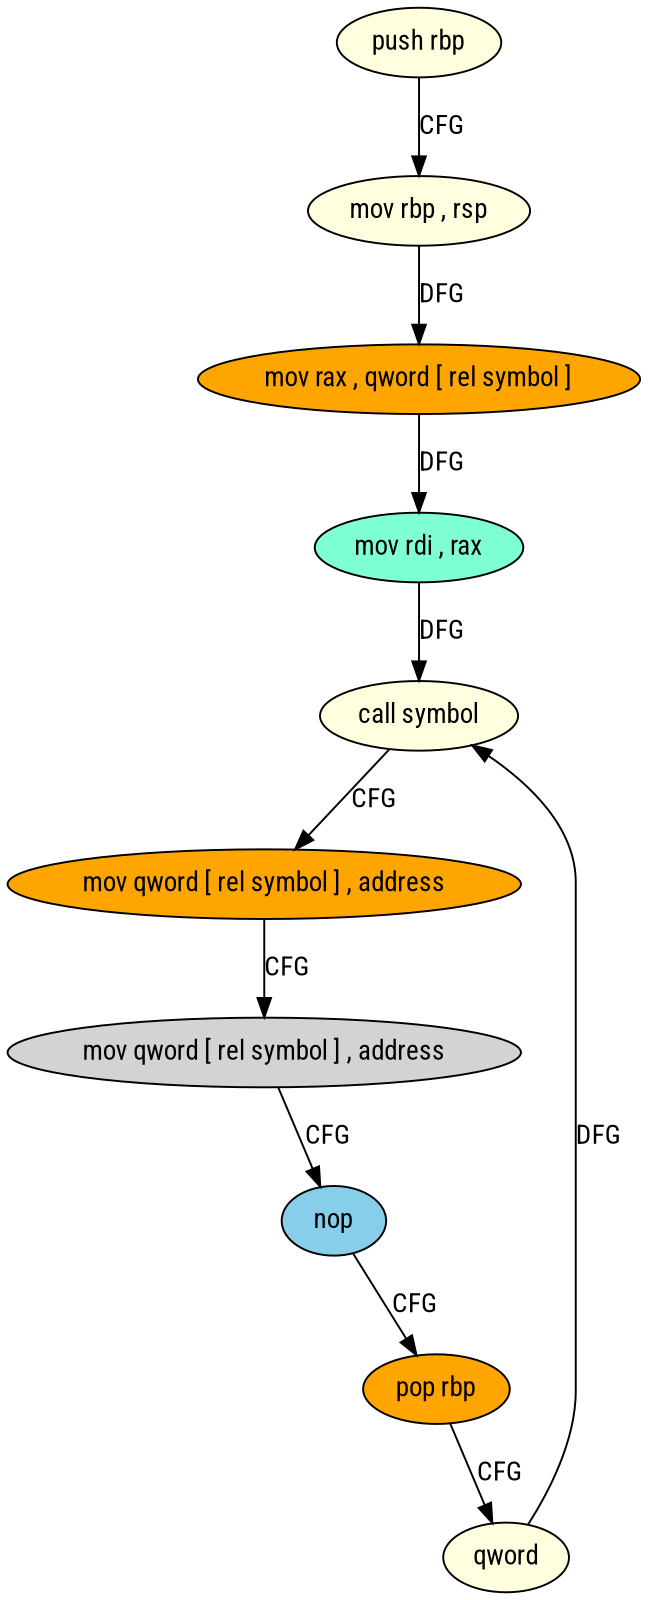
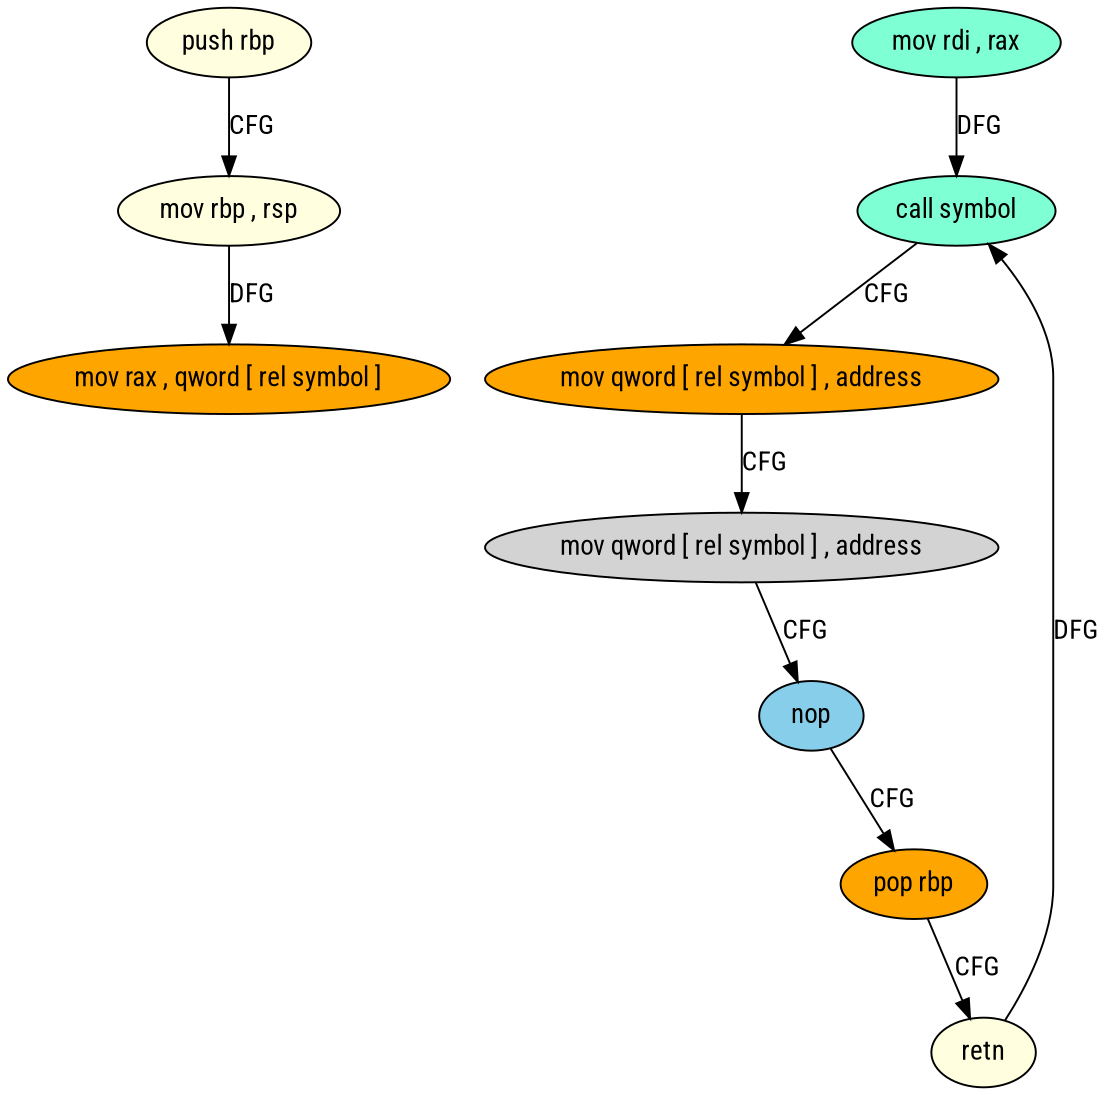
(419, 454) -> none
(419, 716) -> (957, 211)
(506, 1557) -> (984, 1052)
